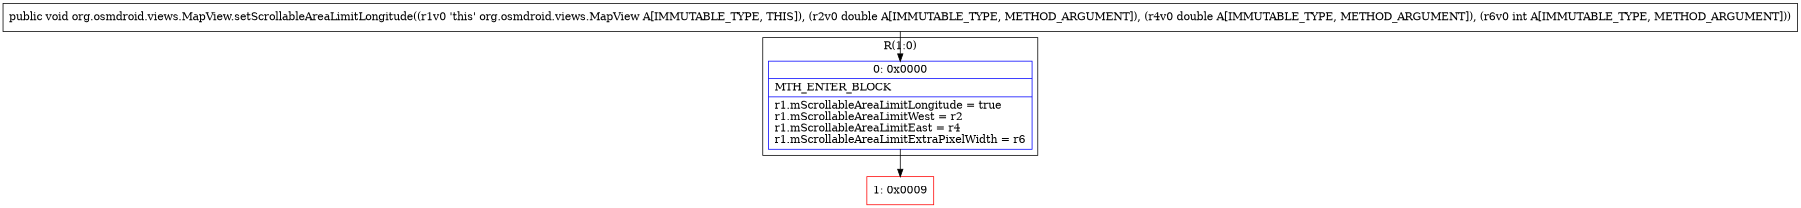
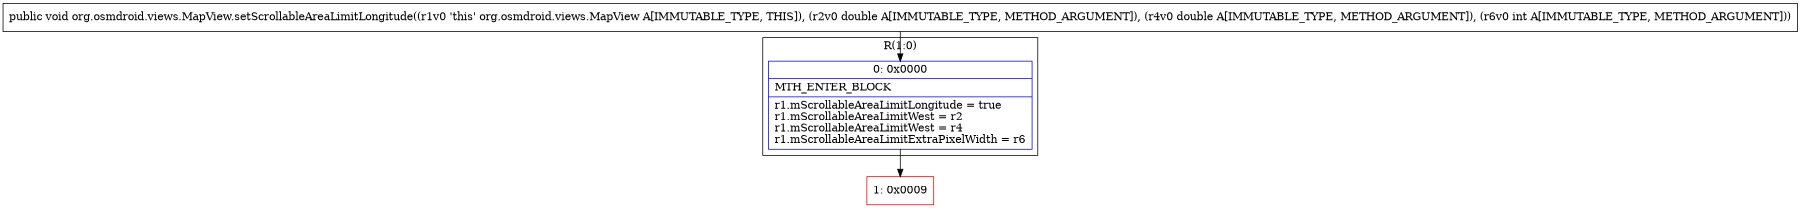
(868, 128) -> (869, 128)
